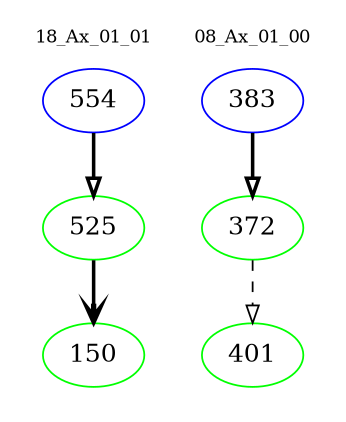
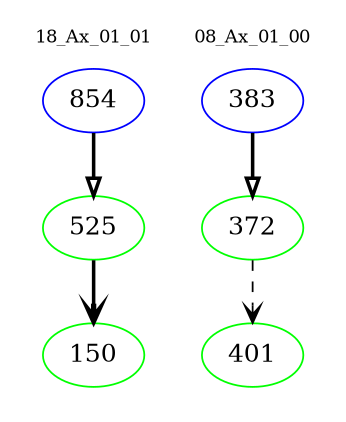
(94, 101) -> (94, 101)
(253, 283) -> (253, 283)
